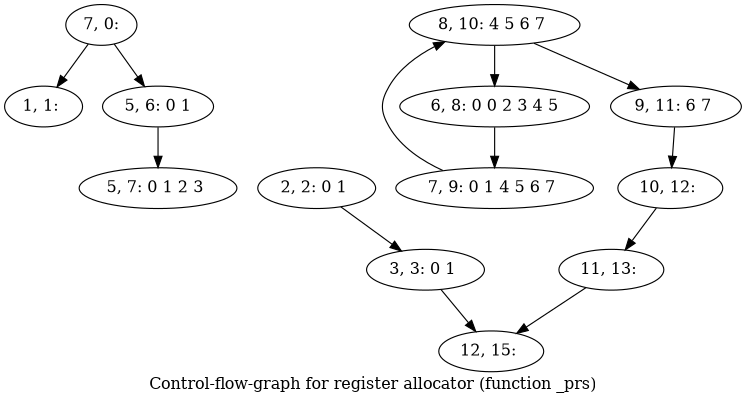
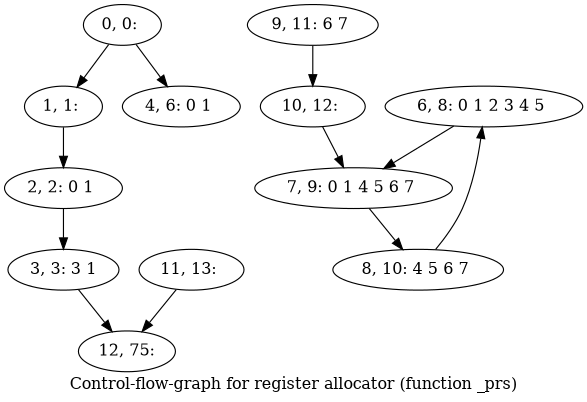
(101, 25) -> (122, 25)
(581, 64) -> none
(158, 107) -> (181, 107)
(495, 107) -> (484, 107)
none -> (63, 142)
(158, 188) -> none
(644, 224) -> (330, 142)
(426, 270) -> (63, 270)
(491, 351) -> (127, 351)
